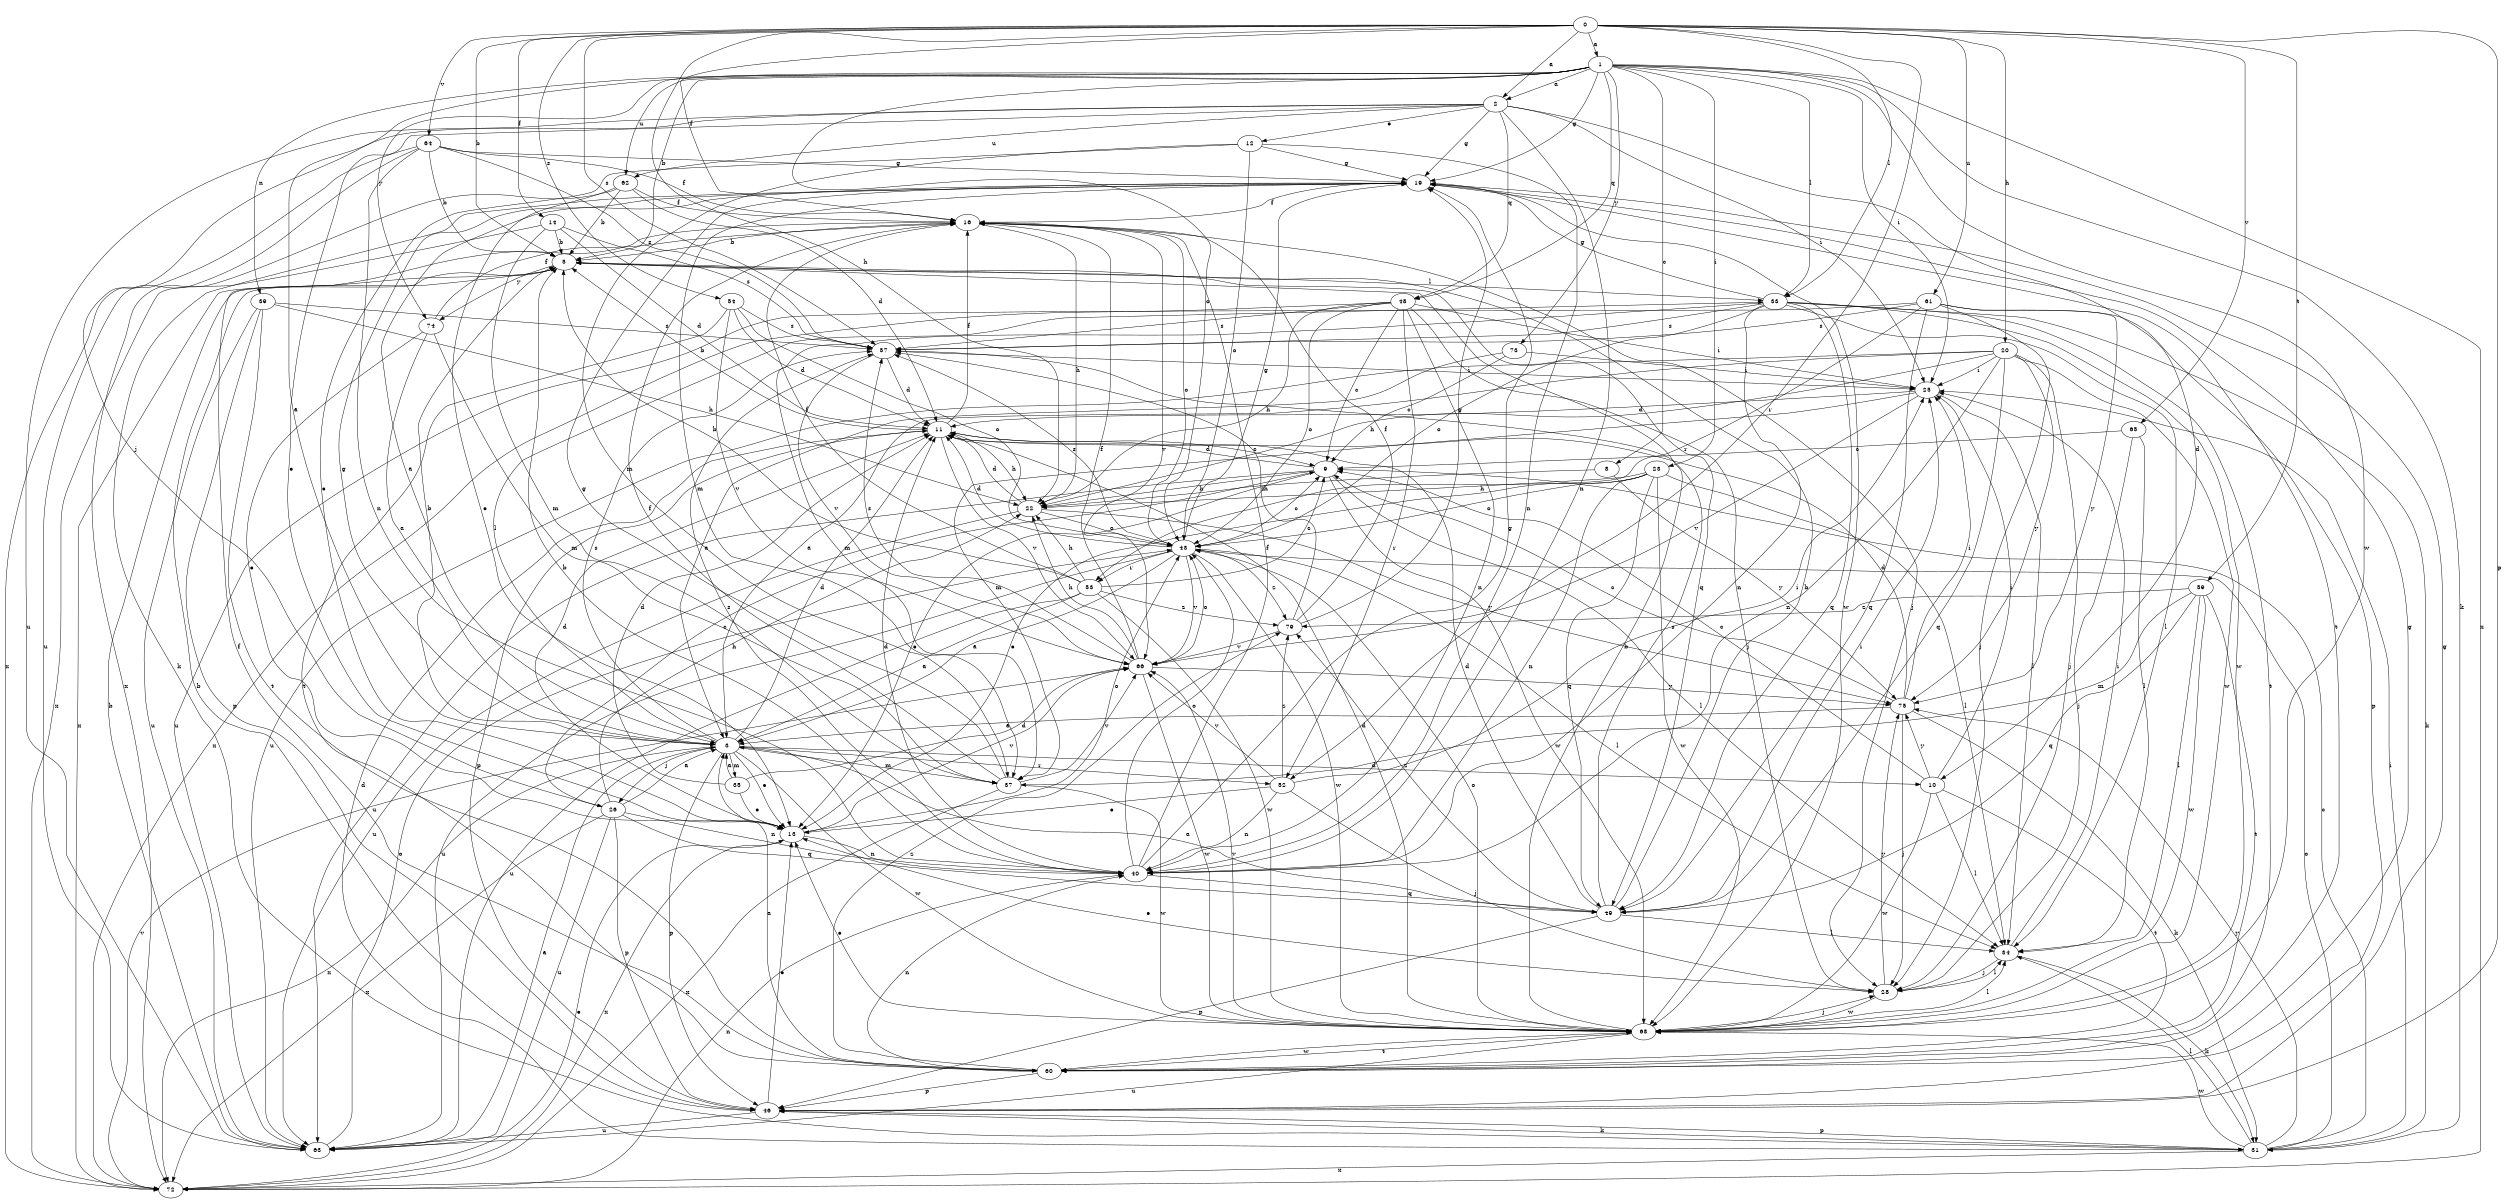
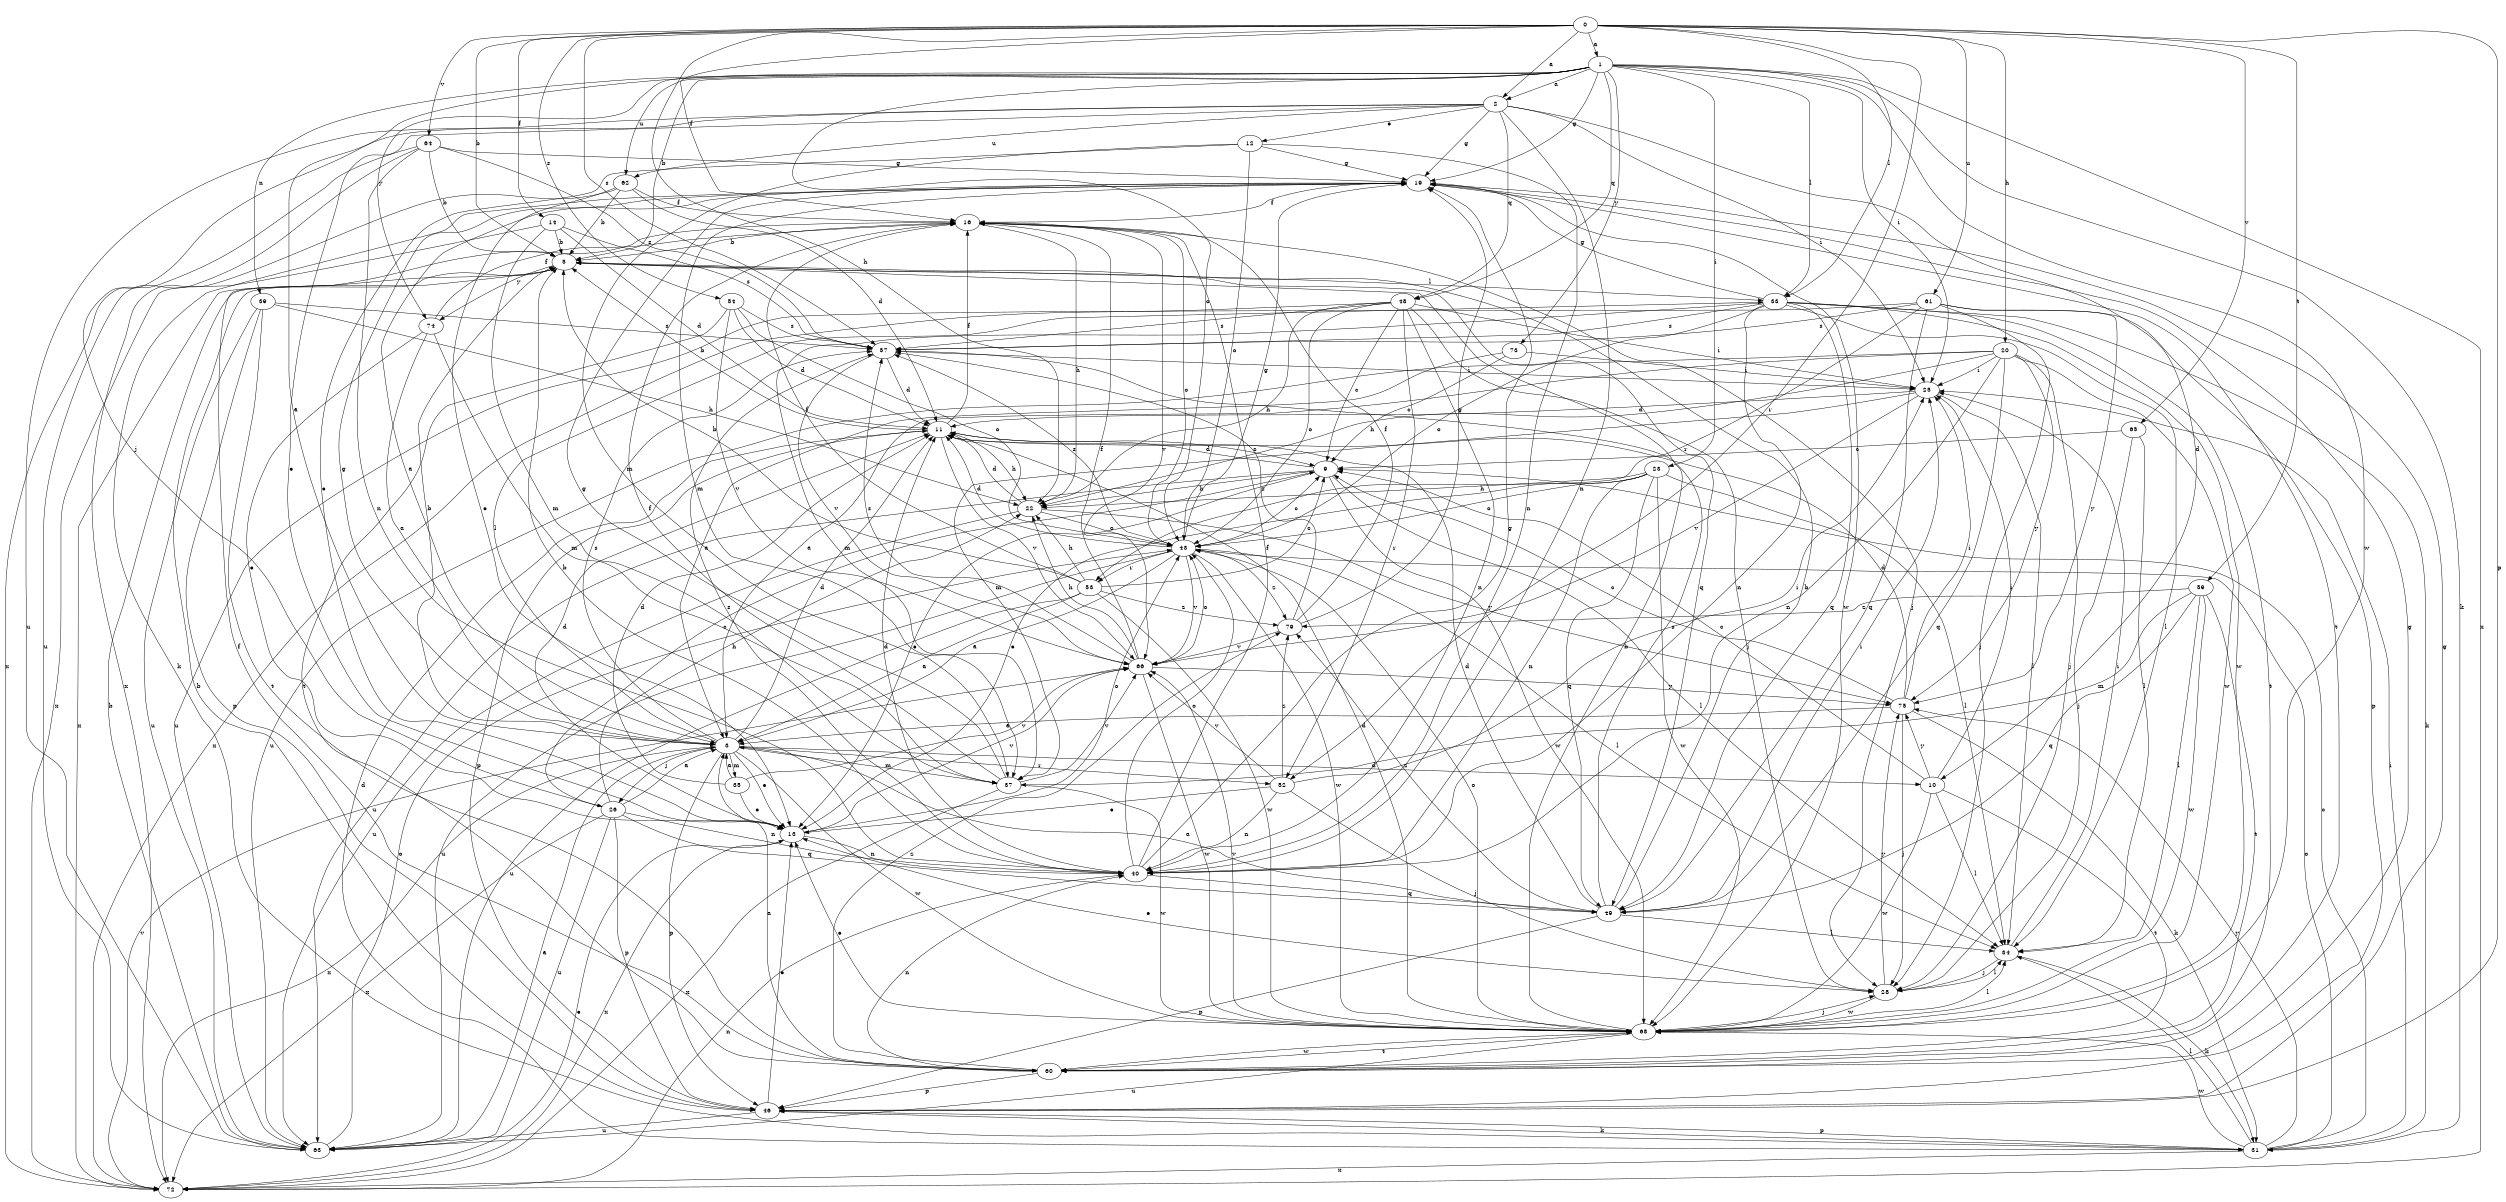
(682, 191) -> none
(1607, 469) -> none
(1024, 726) -> (1024, 726)
